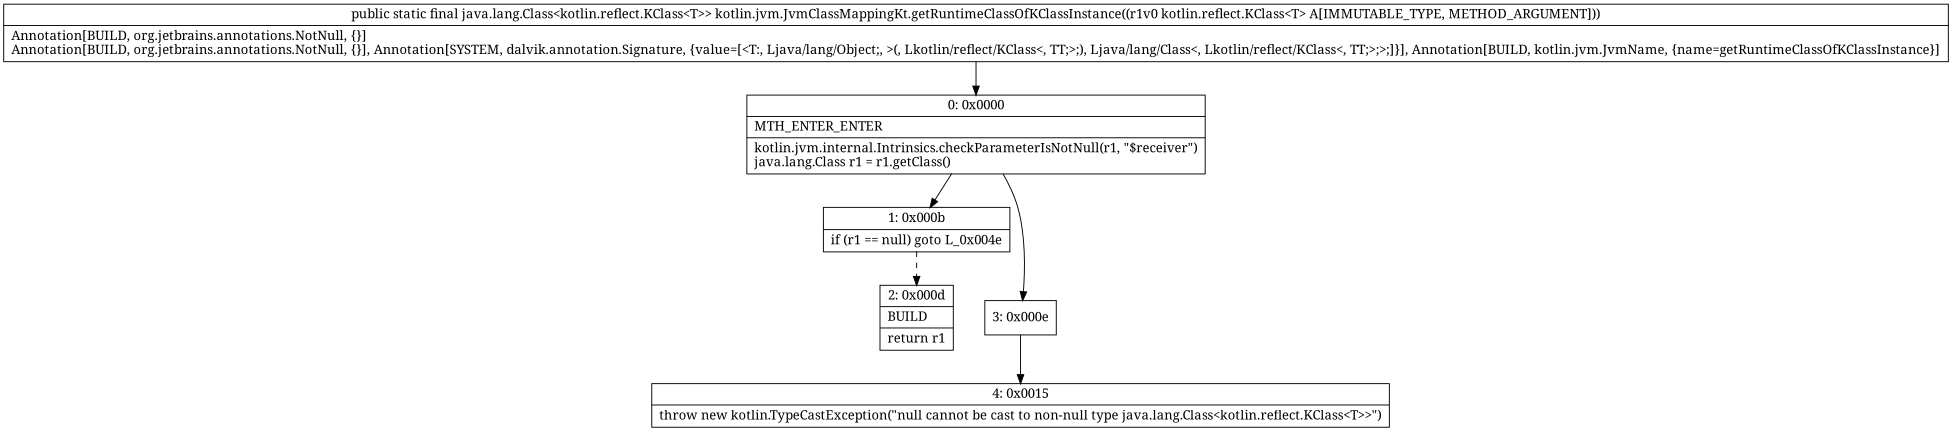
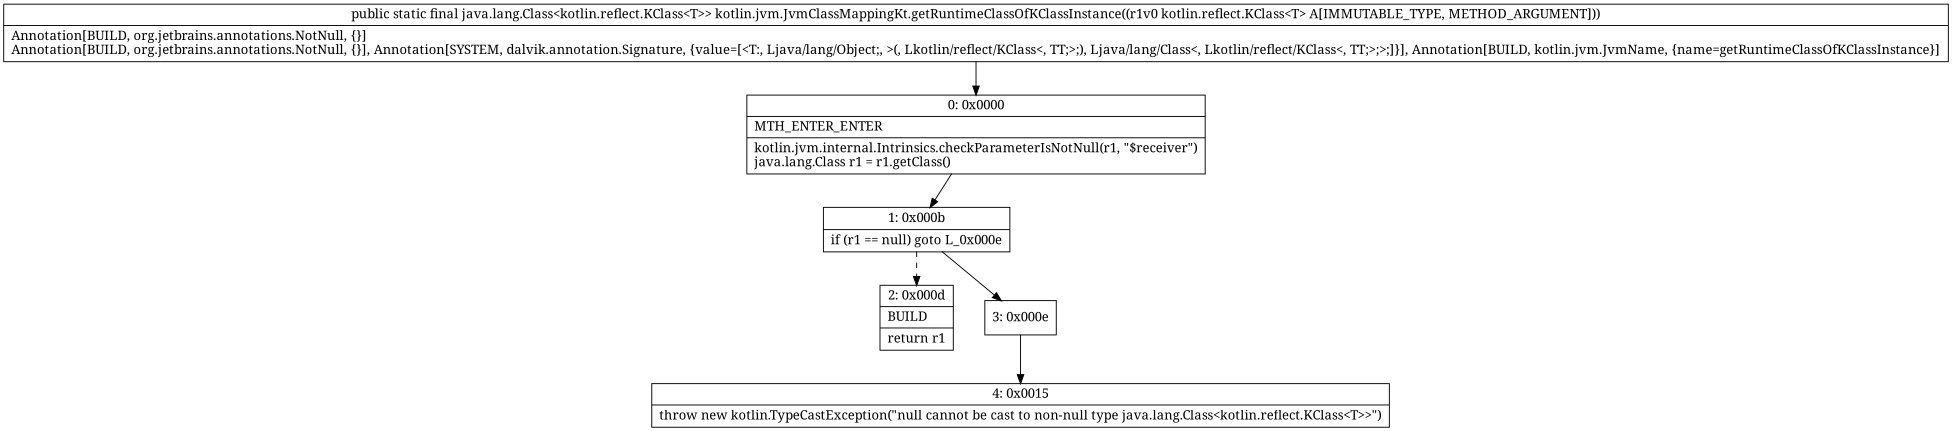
(1022, 231) -> (968, 273)
(917, 240) -> (917, 240)
